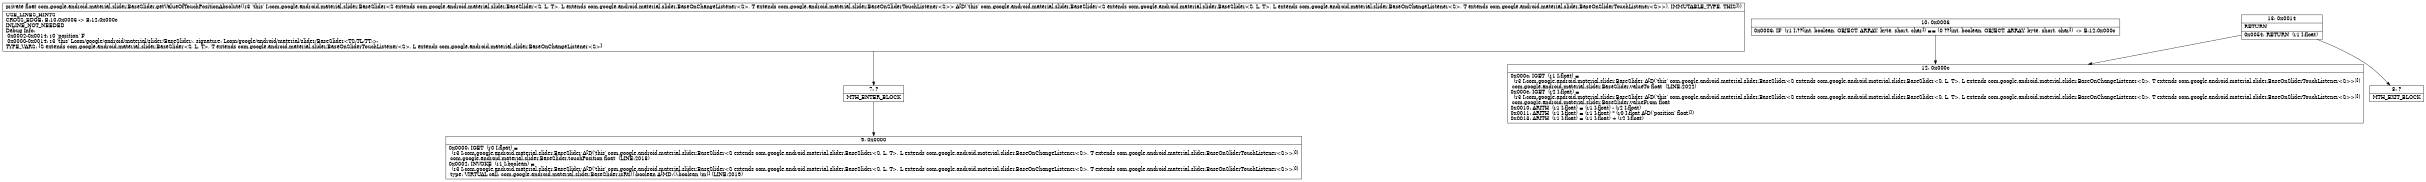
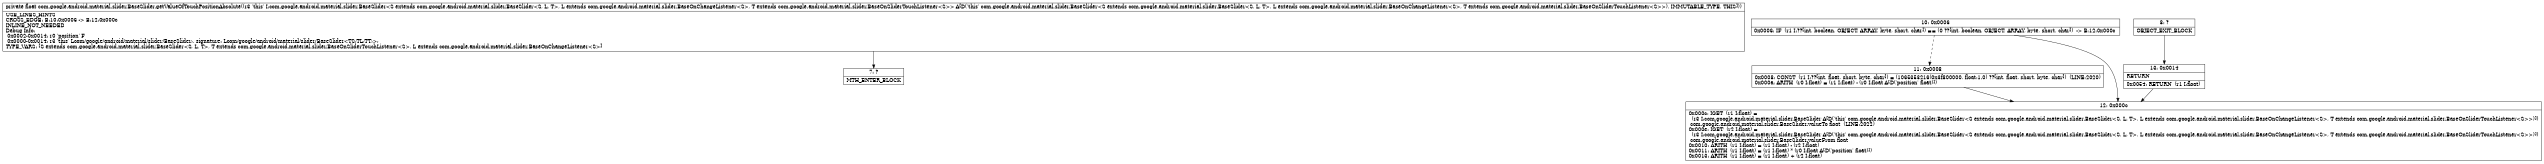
(2355, 57) -> (2164, 48)
none -> (1928, 76)
(2397, 98) -> (2164, 31)
(874, 158) -> none
